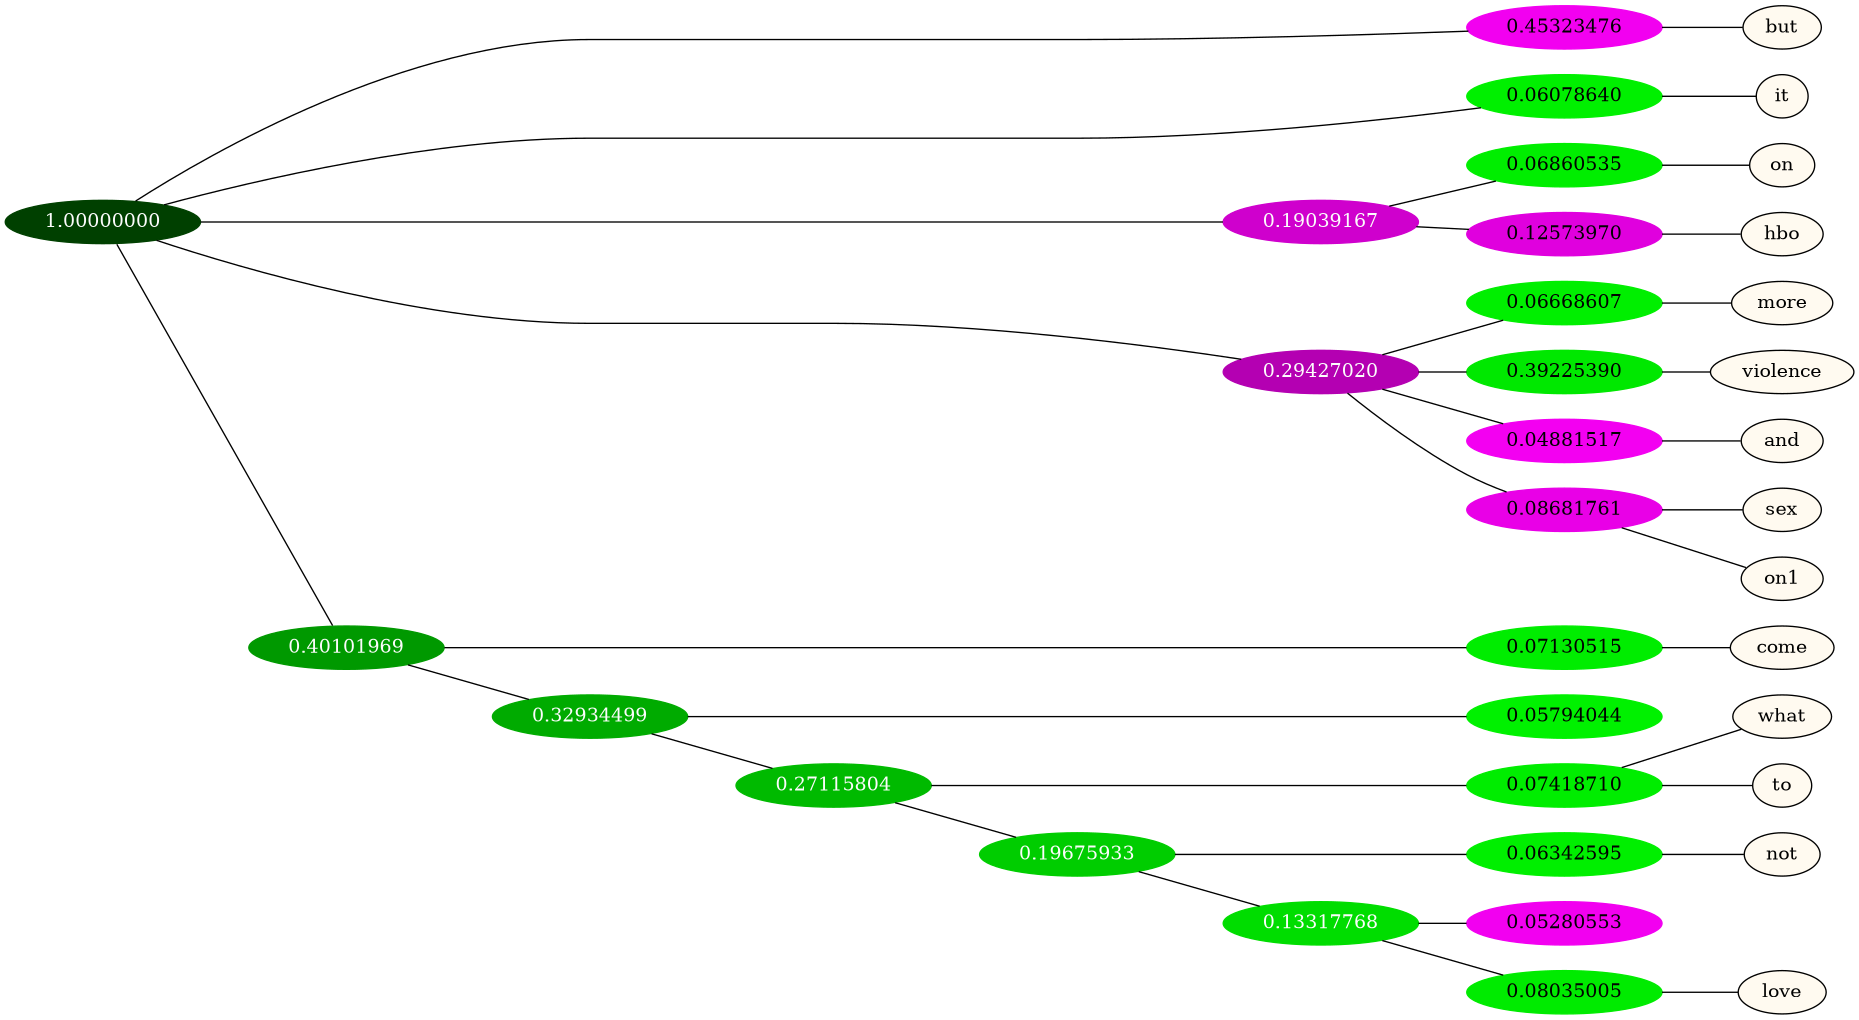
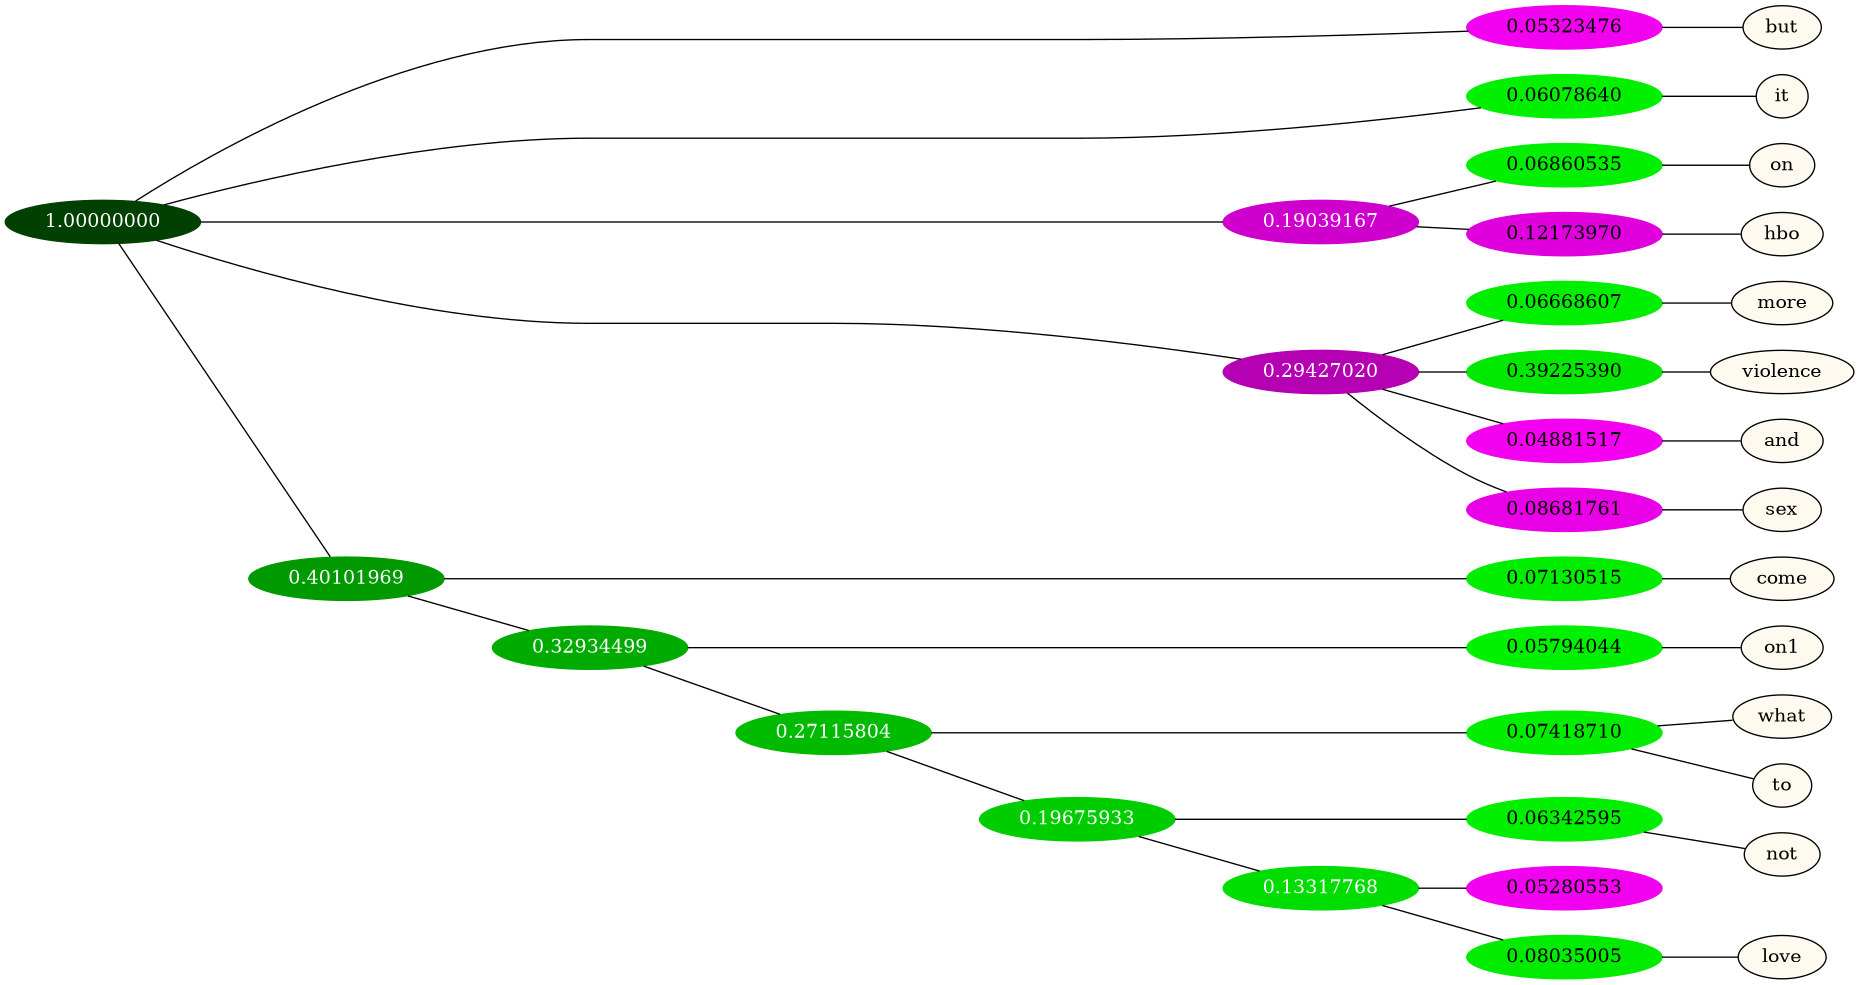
(1564, 27) -> (1564, 27)
(1564, 234) -> (1564, 234)
(1684, 548) -> (1701, 648)
